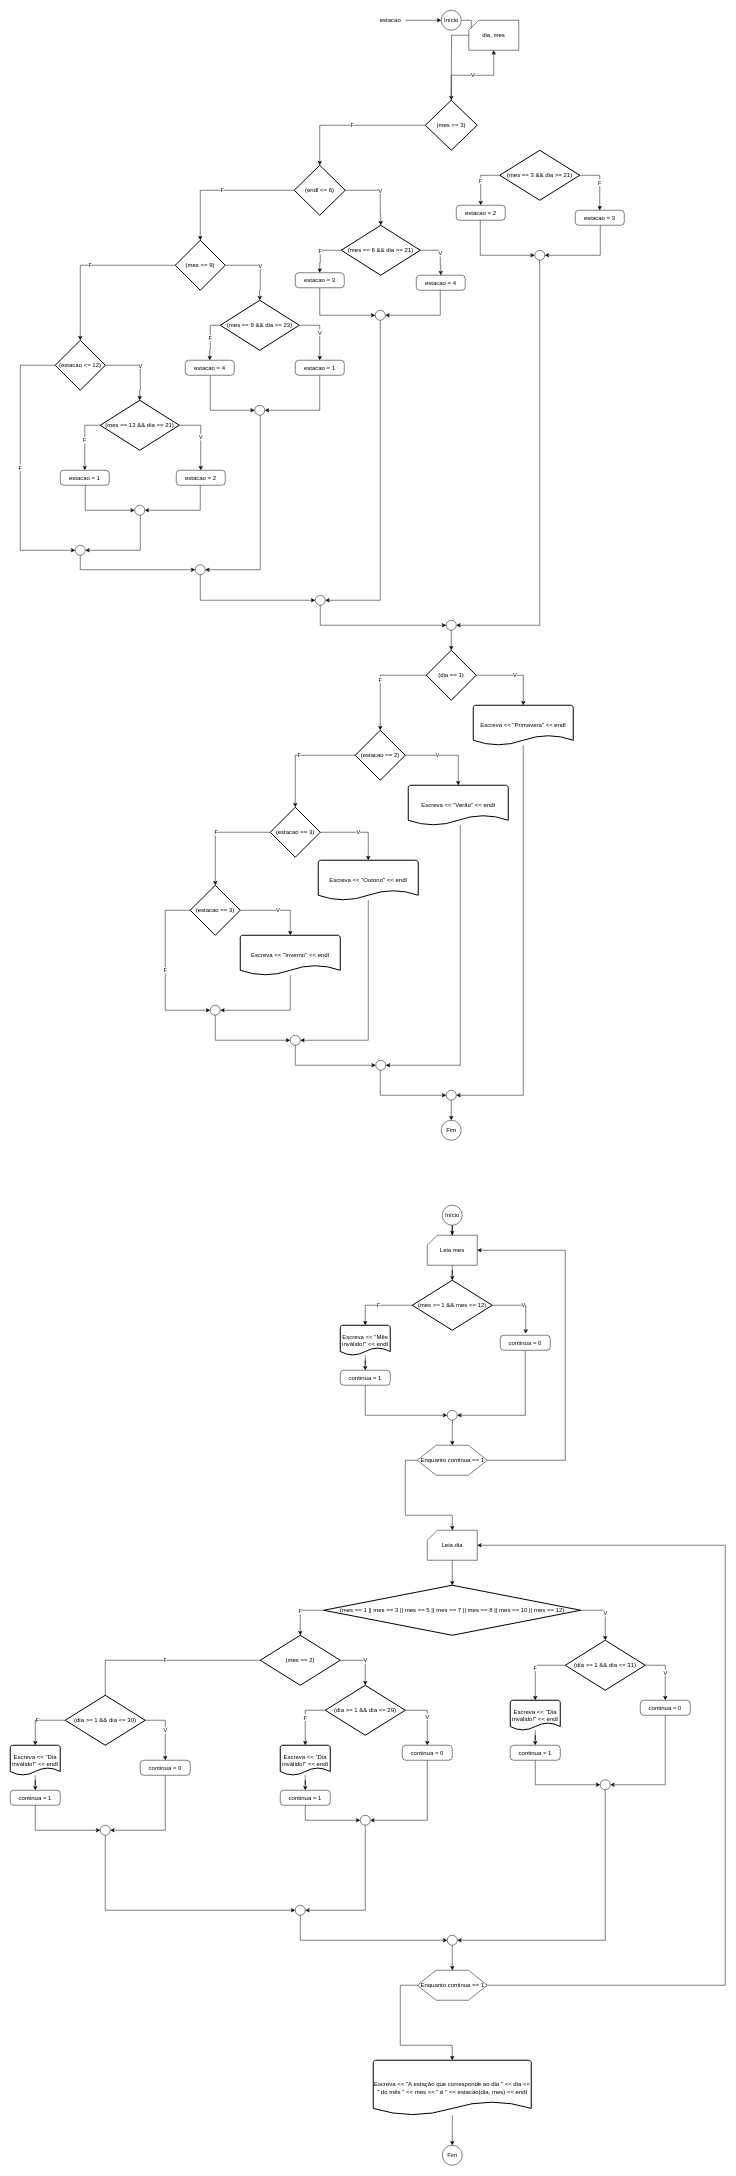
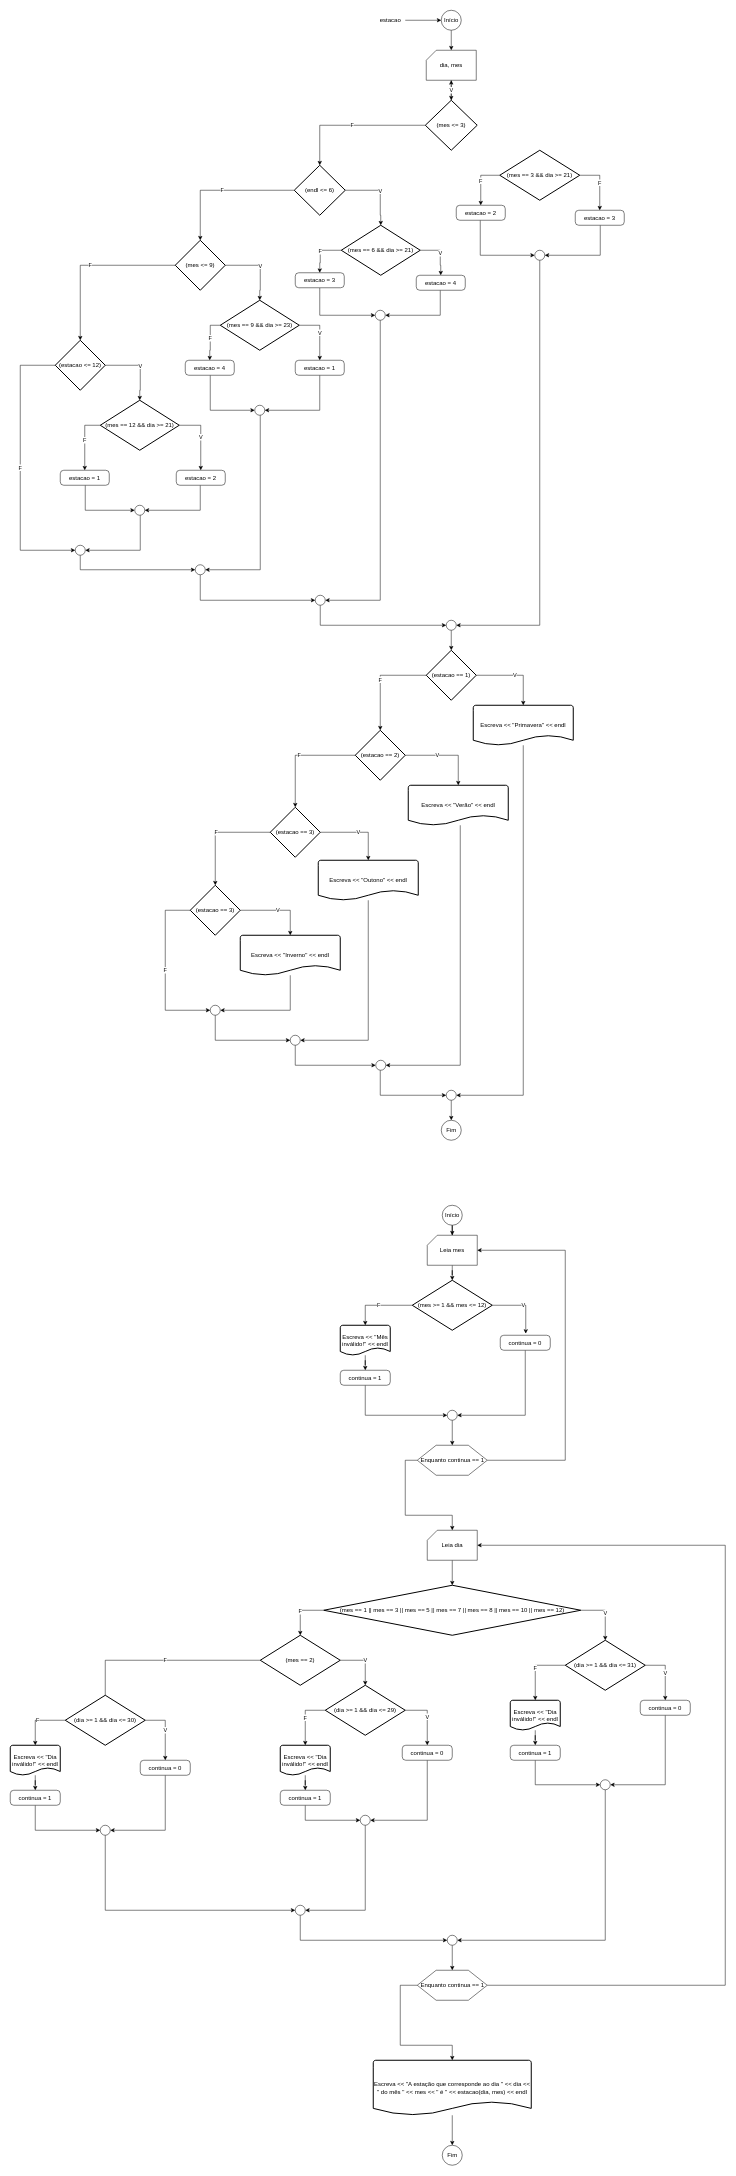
(494, 35) -> (451, 65)
(451, 675) -> (451, 675)
